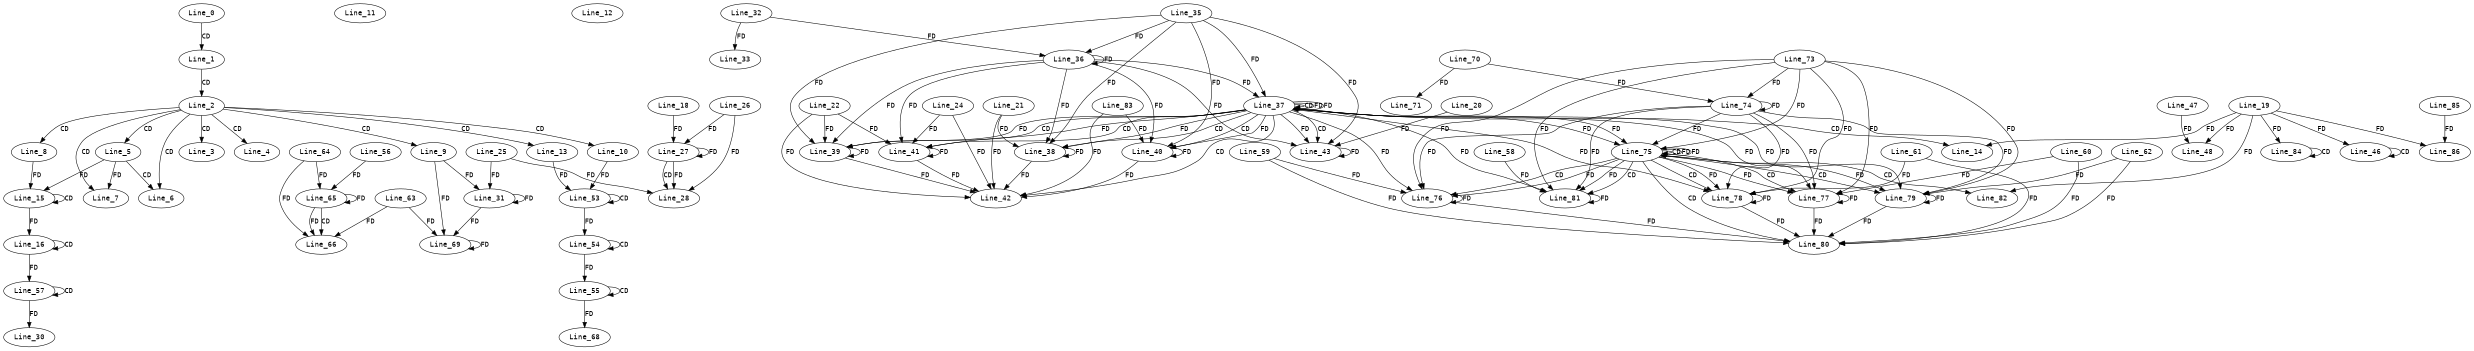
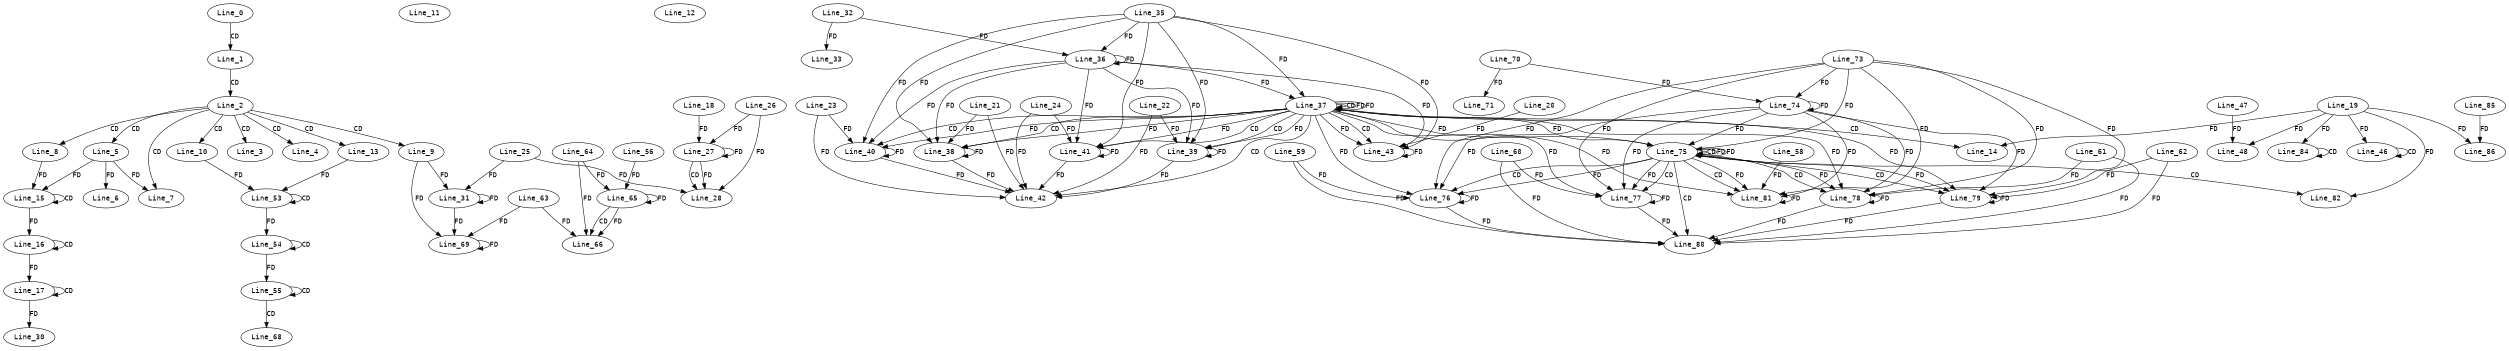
(1118, 106) -> (821, 106)
(862, 128) -> (1129, 87)
(164, 144) -> none
(147, 175) -> (110, 175)
(29, 291) -> (29, 291)
(589, 314) -> (271, 314)
